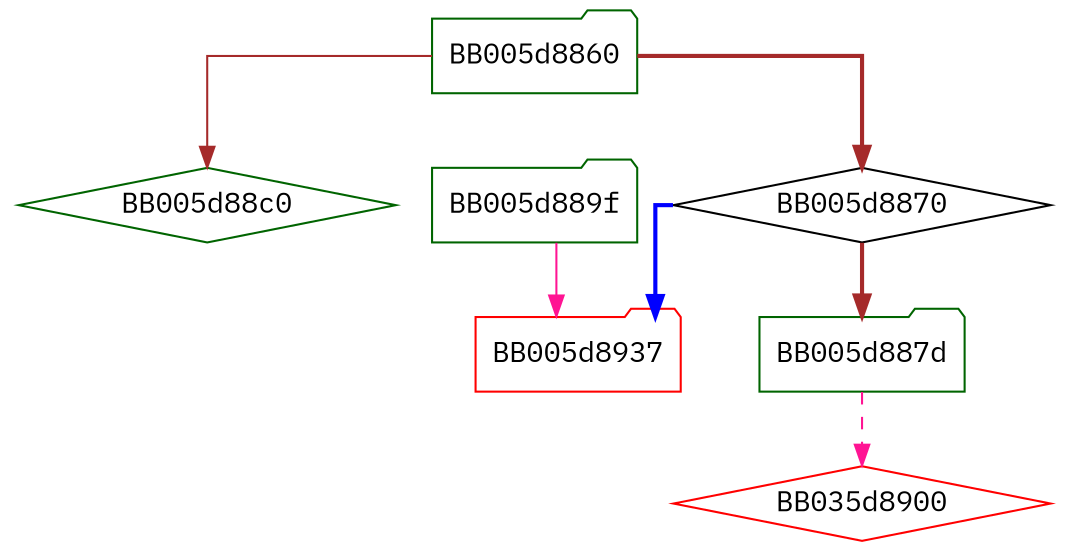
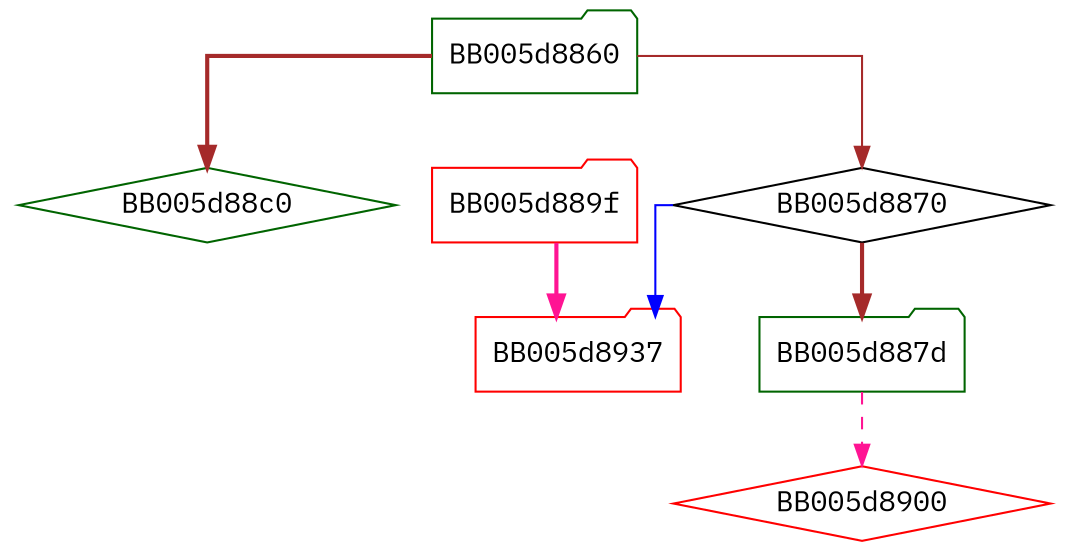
(274, 56) -> (274, 56)
(795, 56) -> (795, 56)
(535, 205) -> (535, 205)
(655, 242) -> (655, 242)
(556, 269) -> (556, 269)
(862, 504) -> (862, 504)
